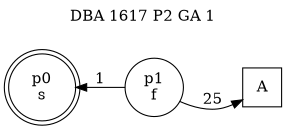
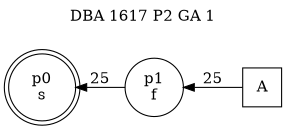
(100, 79) -> (100, 79)
(206, 109) -> (219, 87)
